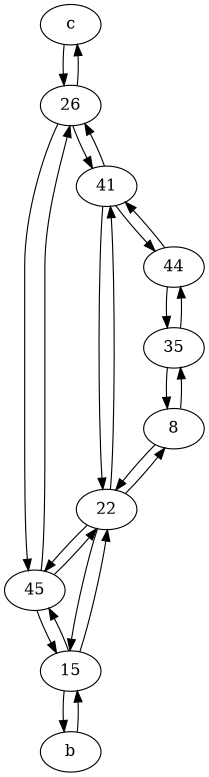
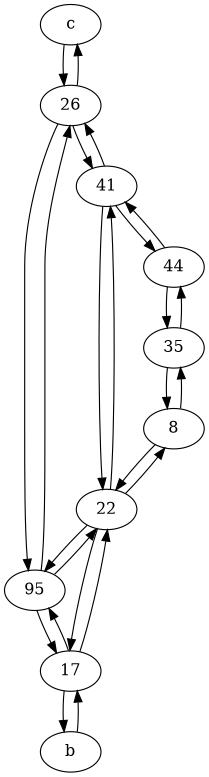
(35, 590) -> (35, 590)
(71, 671) -> (71, 671)
